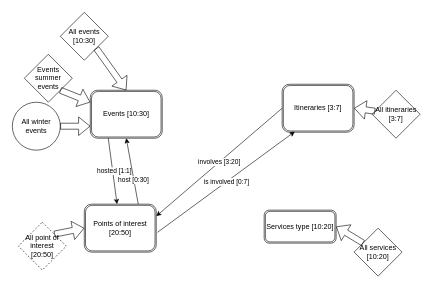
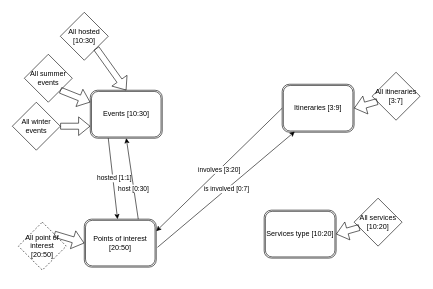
(84, 36) -> (84, 36)
(48, 78) -> (48, 78)
(318, 108) -> (318, 108)
(396, 114) -> (396, 96)
(36, 126) -> (36, 126)
(300, 227) -> (300, 234)
(120, 228) -> (120, 243)
(378, 252) -> (378, 222)
